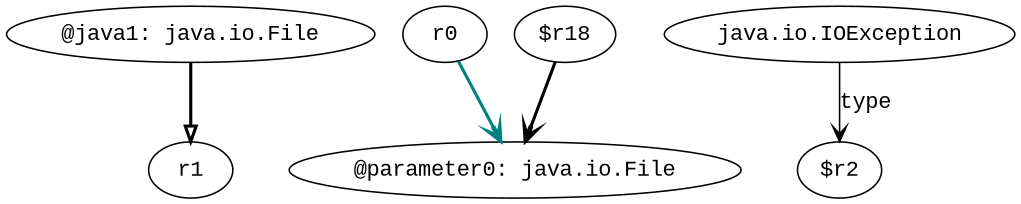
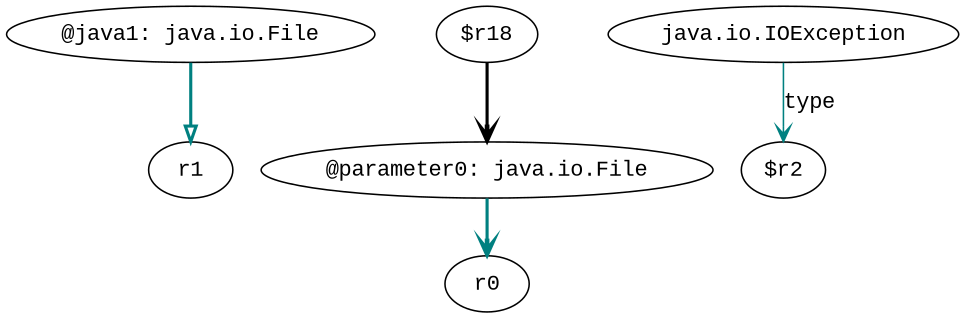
(191, 94) -> (191, 94)
(476, 94) -> (487, 219)
(840, 94) -> (783, 94)
